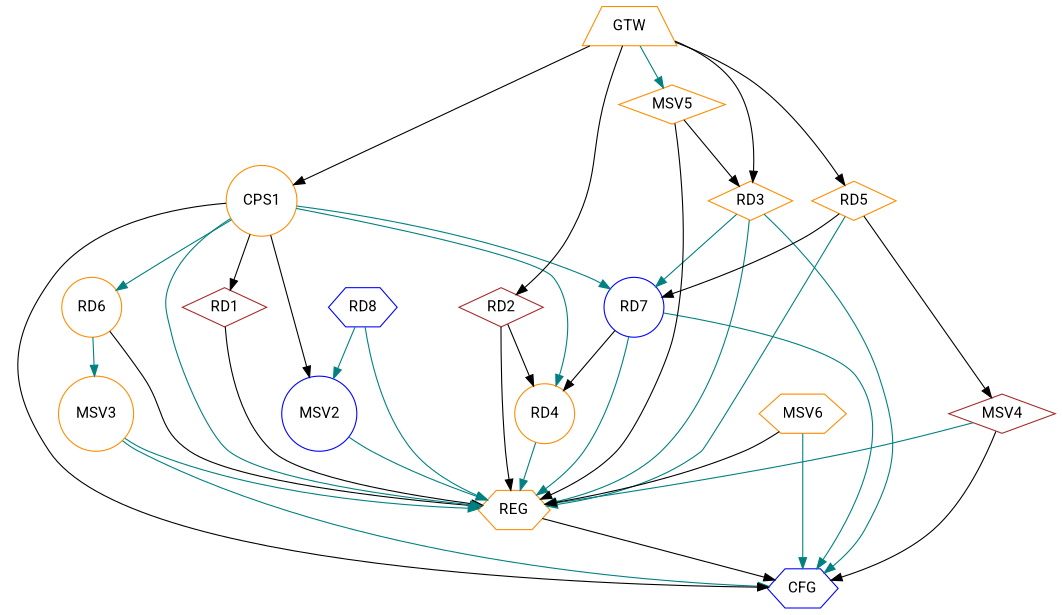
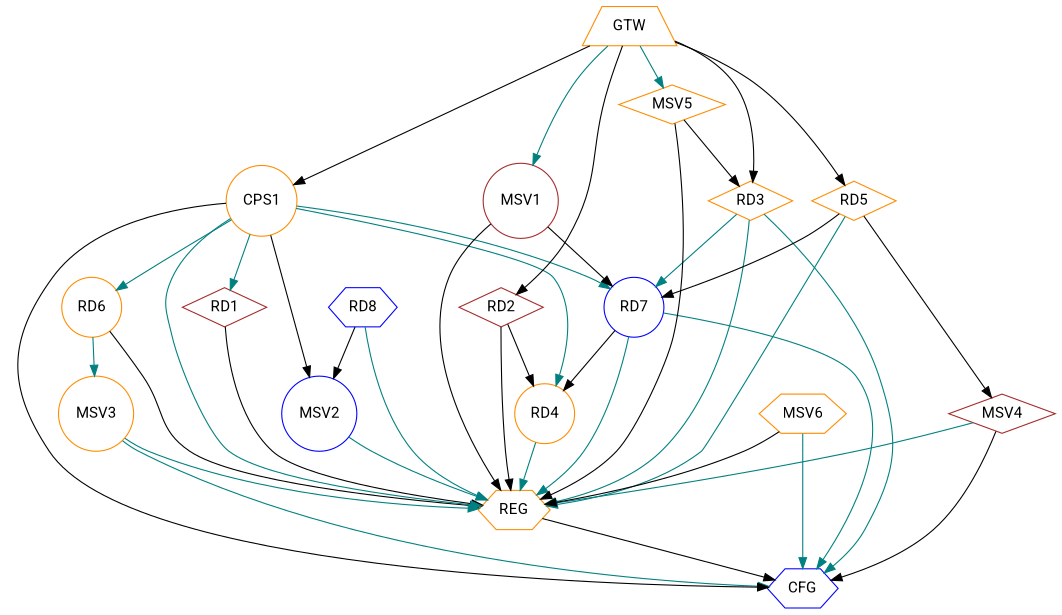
none -> (521, 201)
(242, 257) -> (242, 257)
(346, 348) -> (346, 348)
